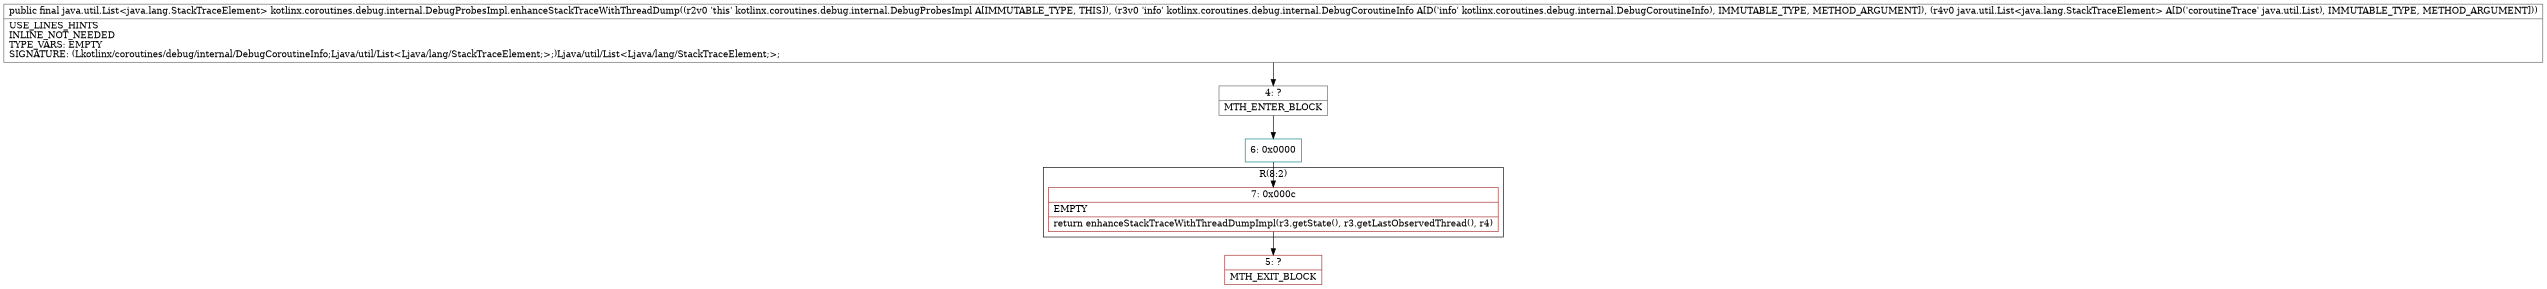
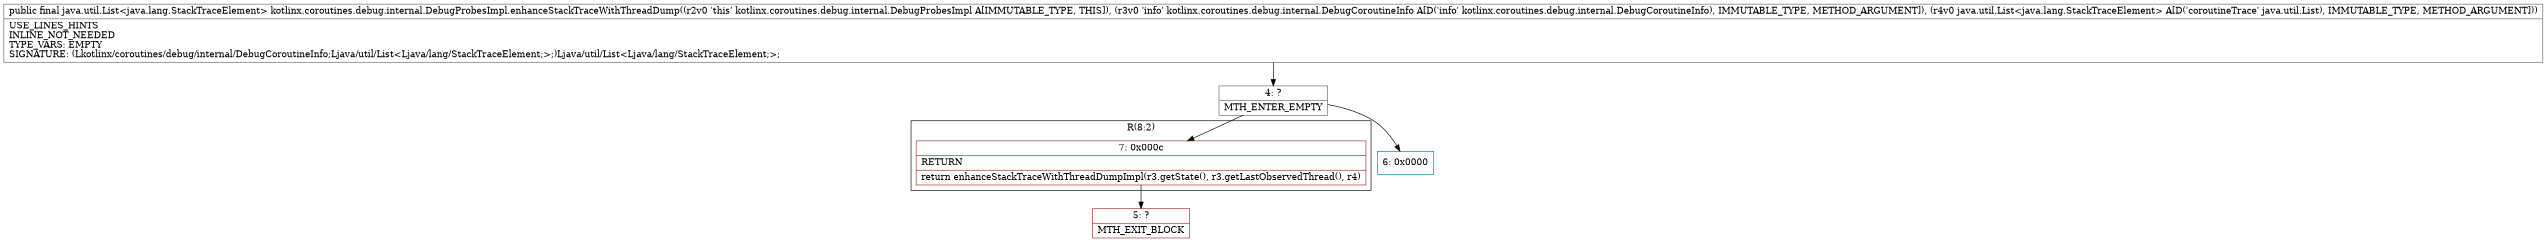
(1273, 108) -> (1273, 108)
(1273, 171) -> (1218, 127)
(1070, 209) -> (942, 163)
